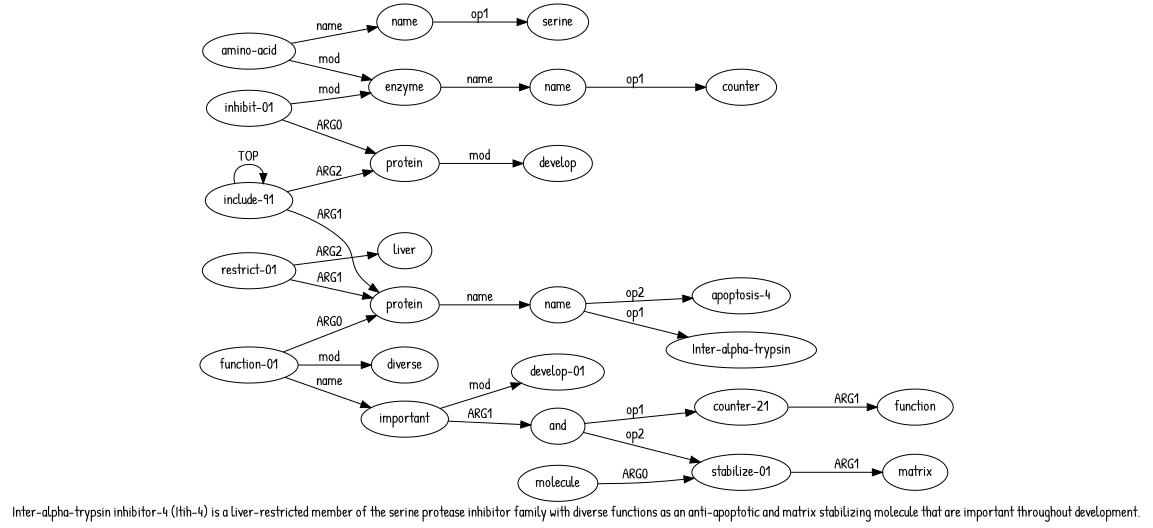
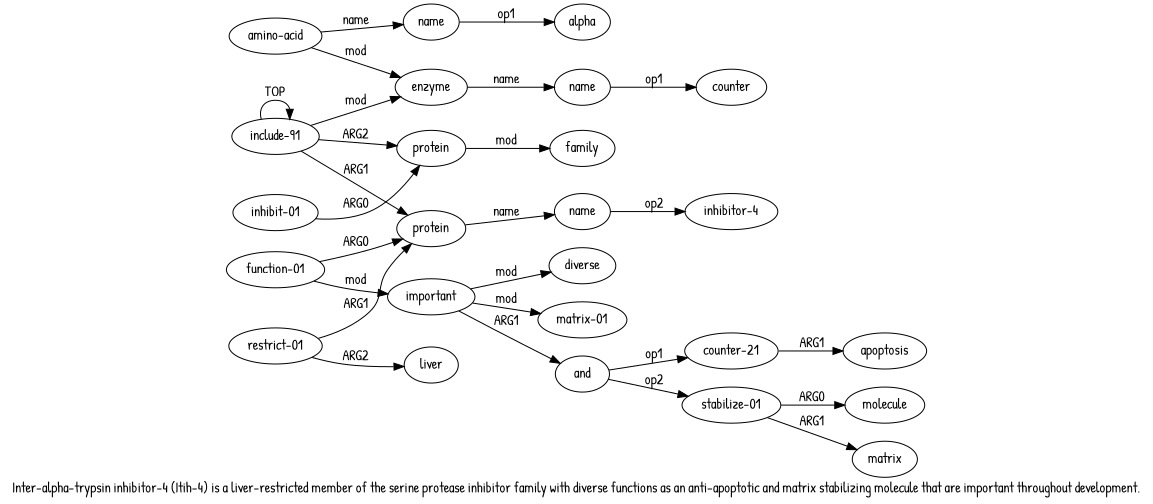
(558, 22) -> (582, 22)
(325, 100) -> (351, 113)
(558, 163) -> (582, 148)
(741, 296) -> (731, 212)
(741, 350) -> none
(330, 365) -> (506, 281)
(558, 372) -> (582, 320)
(330, 382) -> (356, 280)
(915, 407) -> (885, 351)
(641, 483) -> (808, 405)
